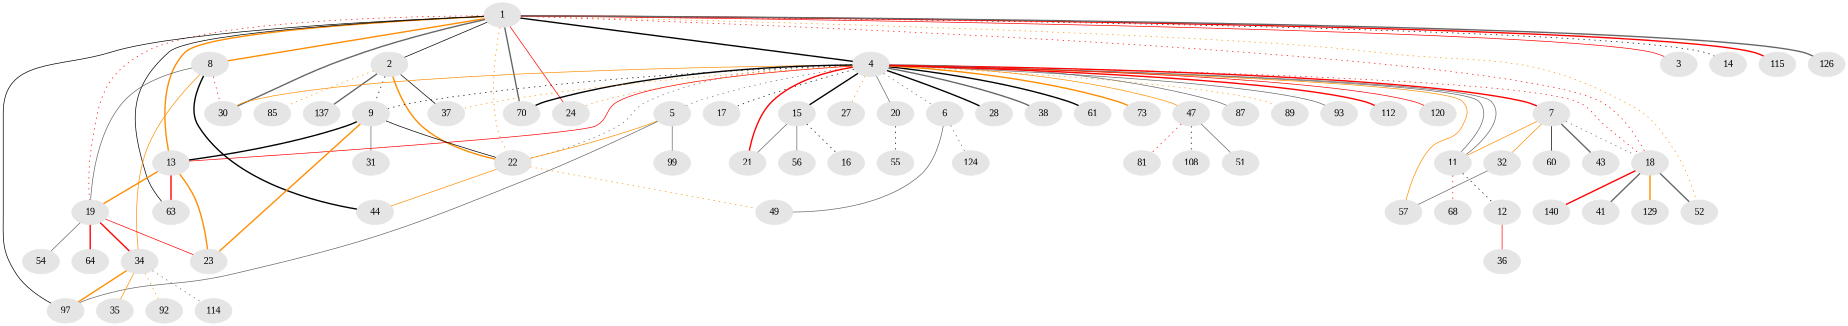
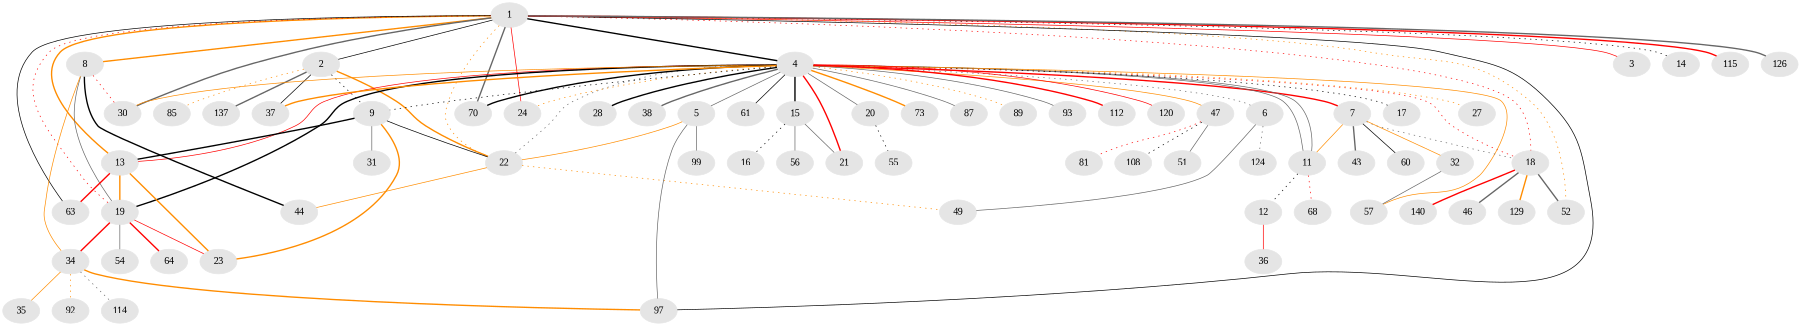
(985, 81) -> (770, 89)
(768, 82) -> (746, 89)
(570, 91) -> (554, 75)
none -> (344, 103)
(1601, 212) -> (1467, 212)
